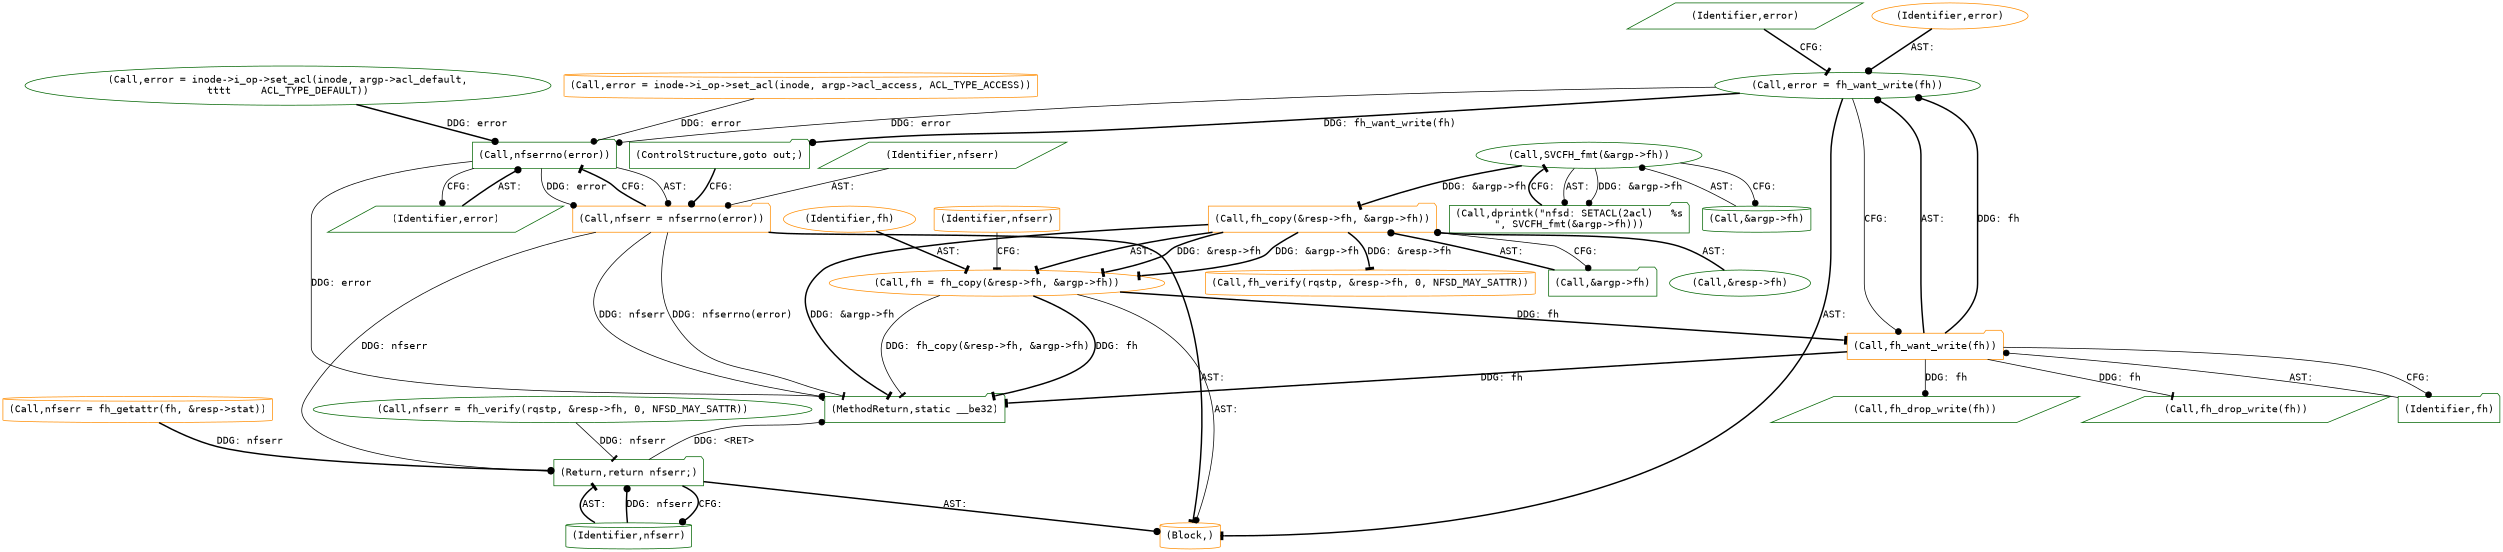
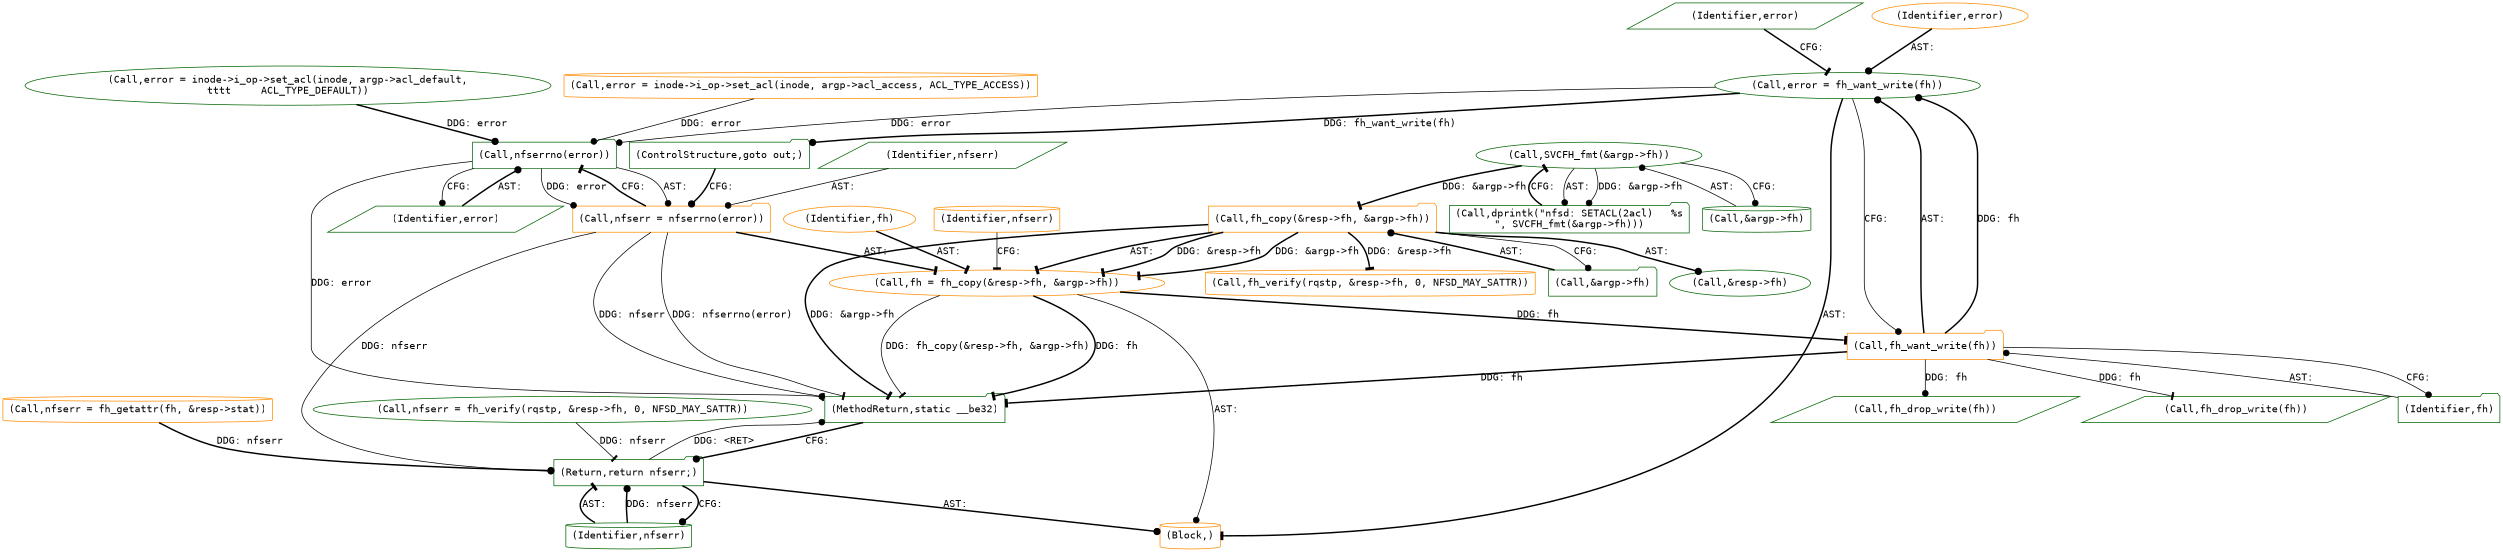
(1586, 236) -> (1567, 240)
(1102, 240) -> (835, 251)
none -> (781, 441)
